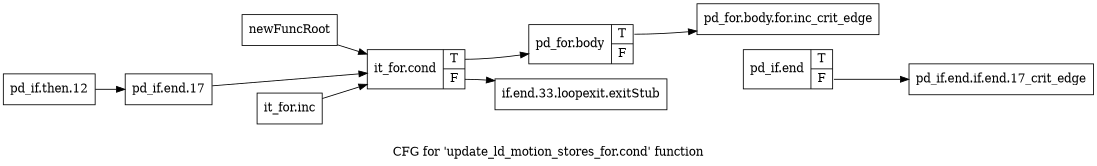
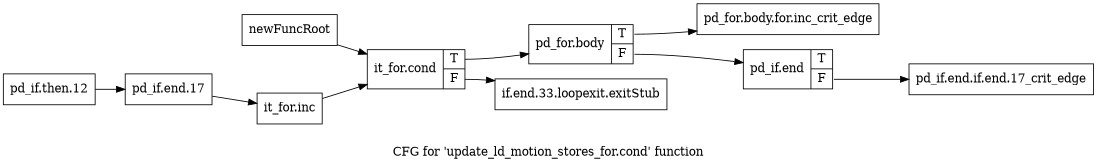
none -> (685, 56)
(286, 80) -> (230, 99)
